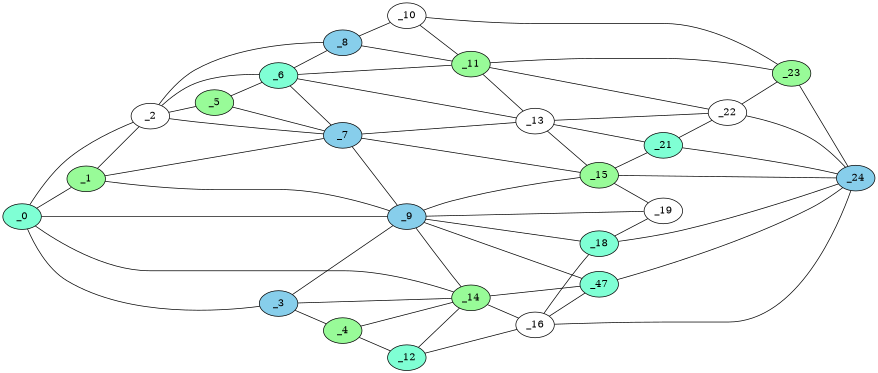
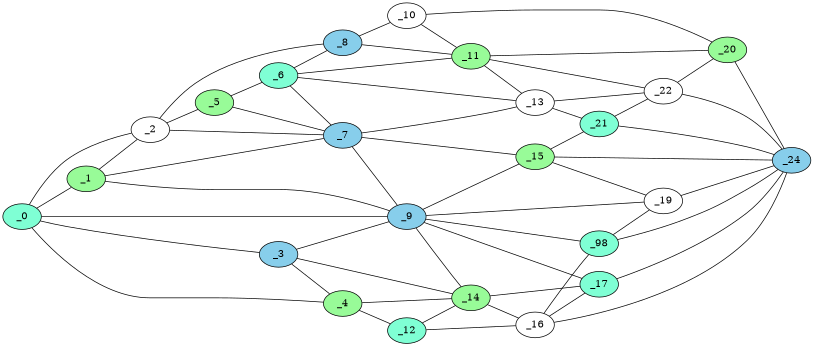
(792, 73) -> (727, 50)
(207, 80) -> none
(567, 148) -> none
none -> (727, 181)
(599, 244) -> (599, 244)
(241, 271) -> (166, 298)
(599, 284) -> (599, 284)
